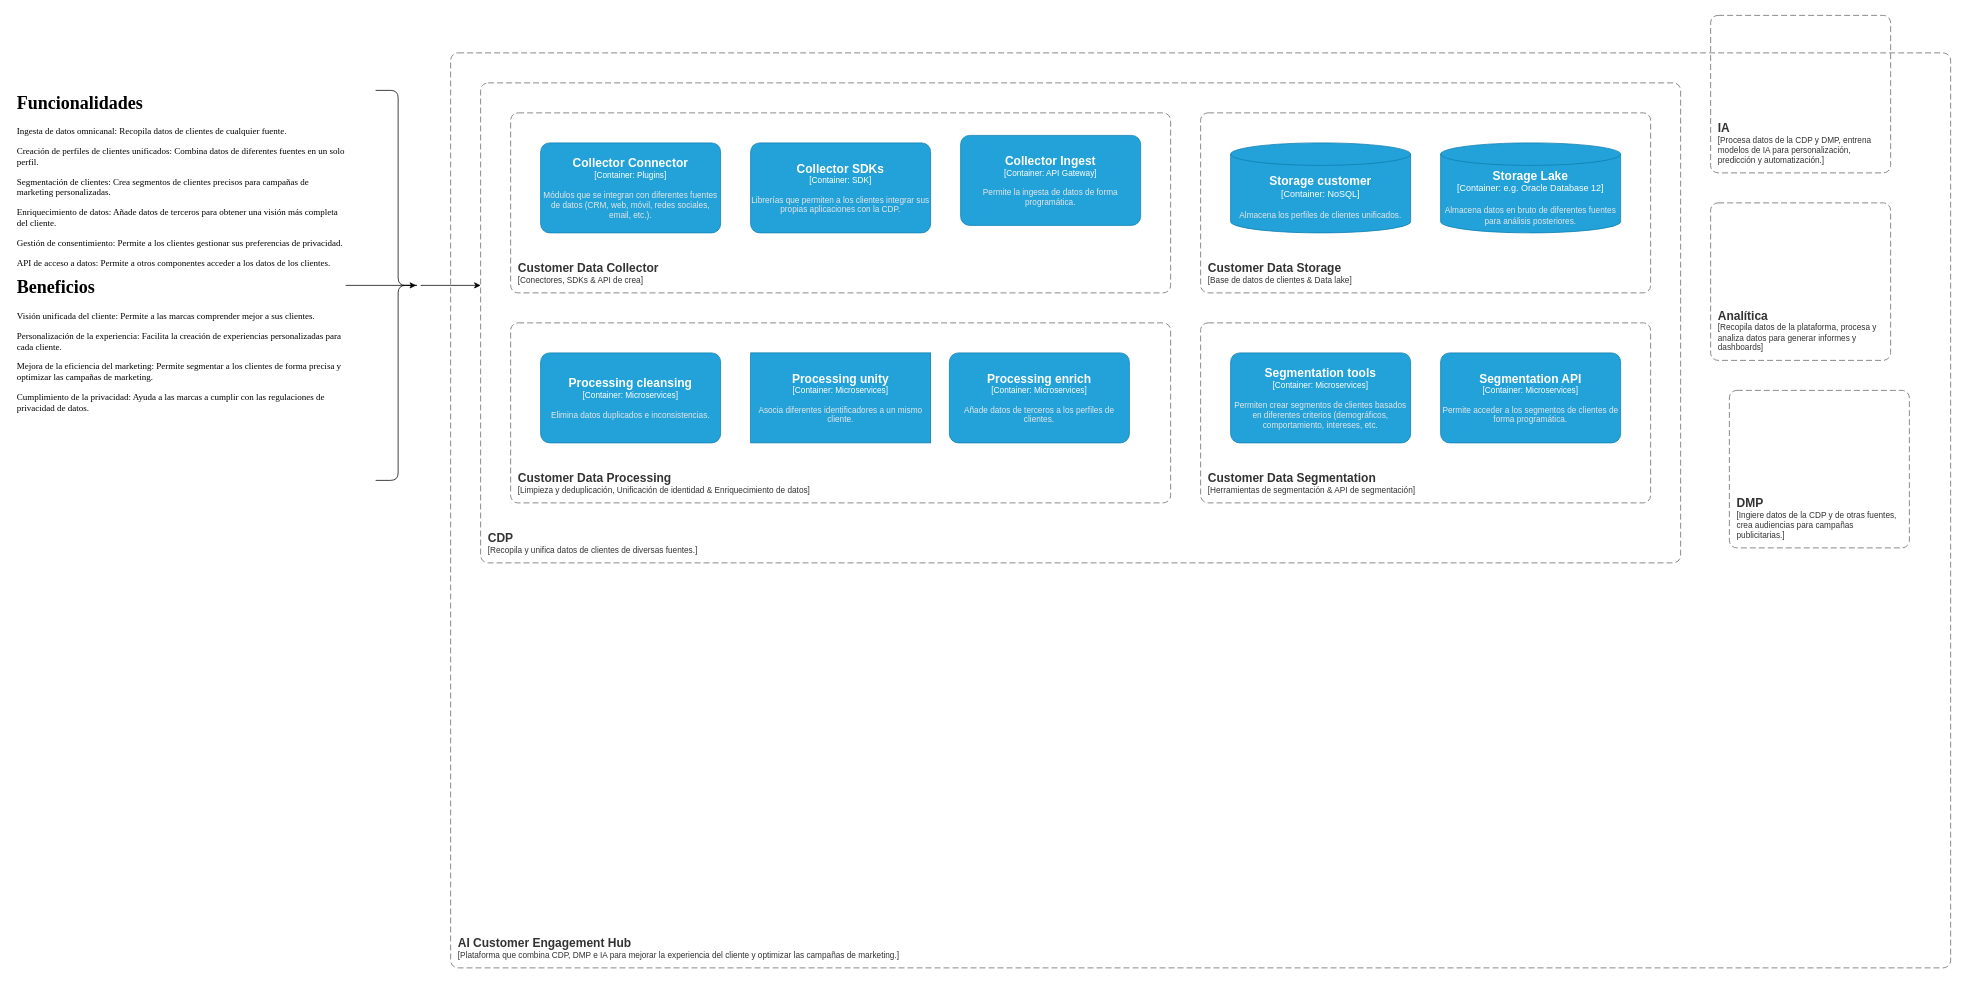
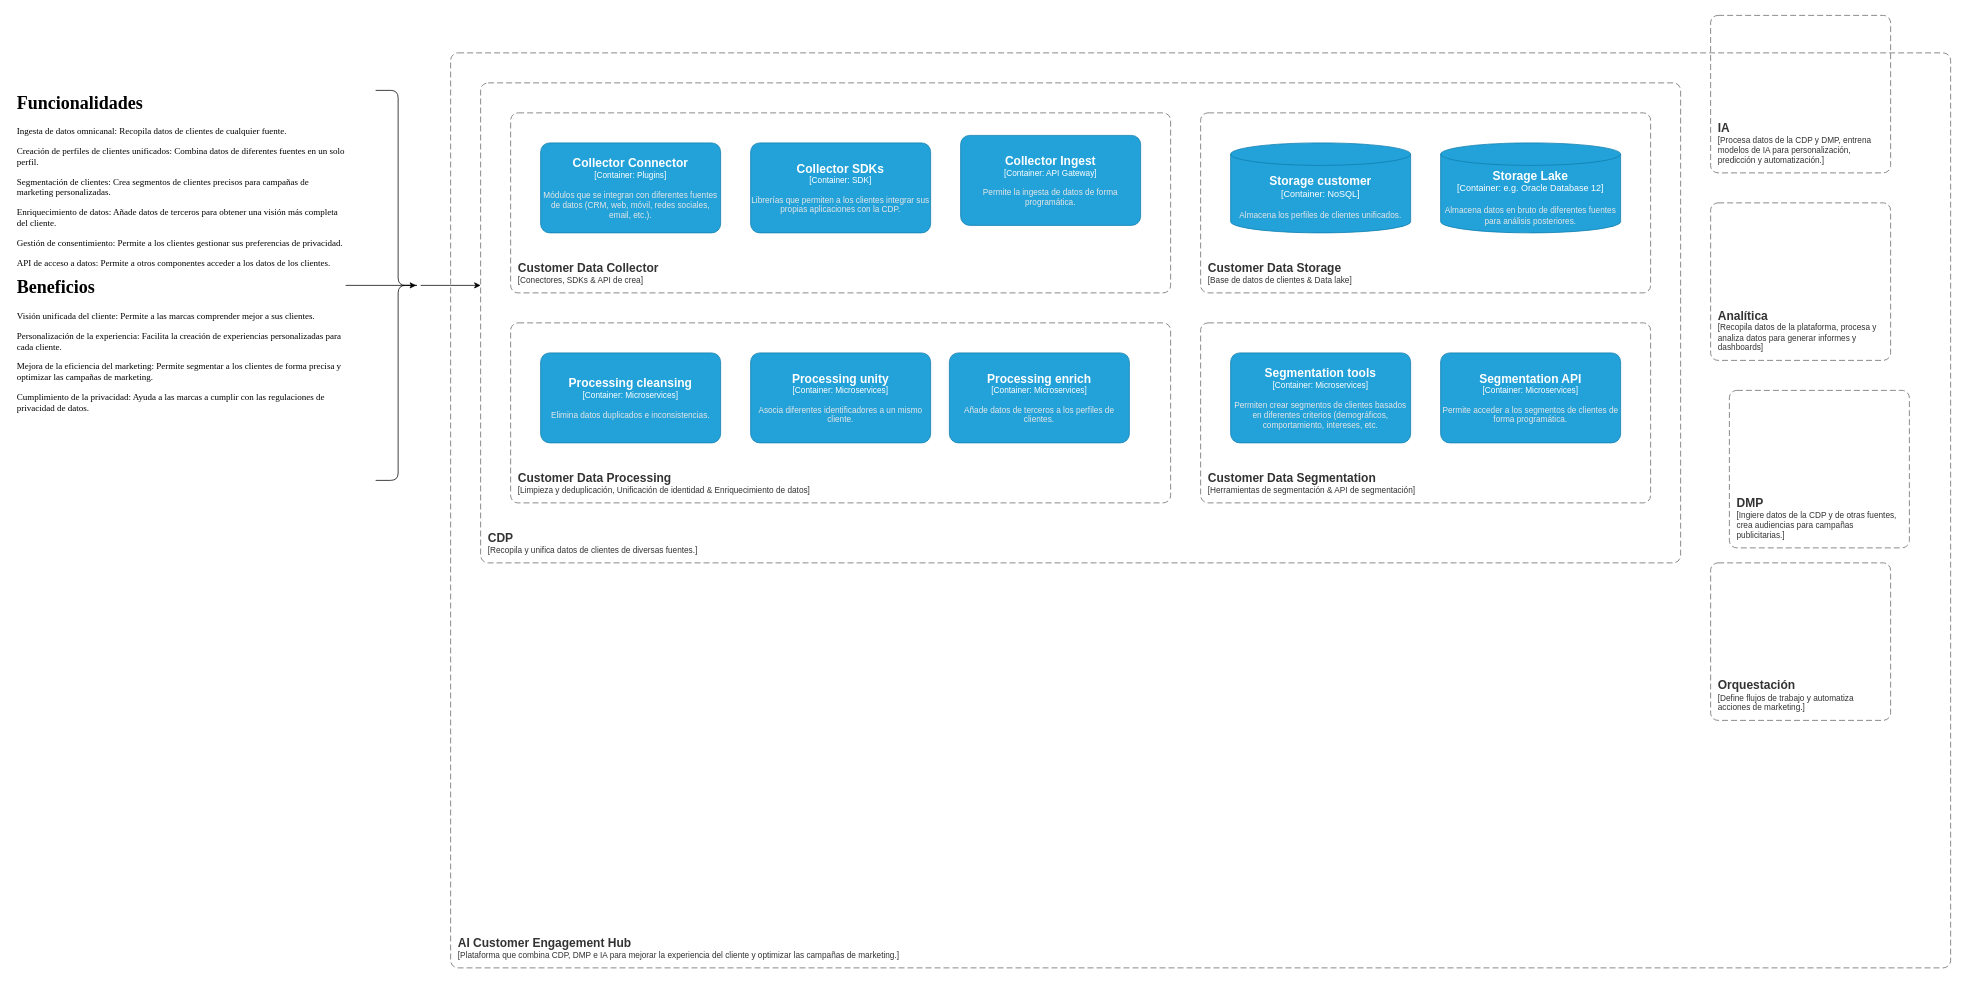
(840, 398) -> (840, 398)
none -> (1800, 642)
